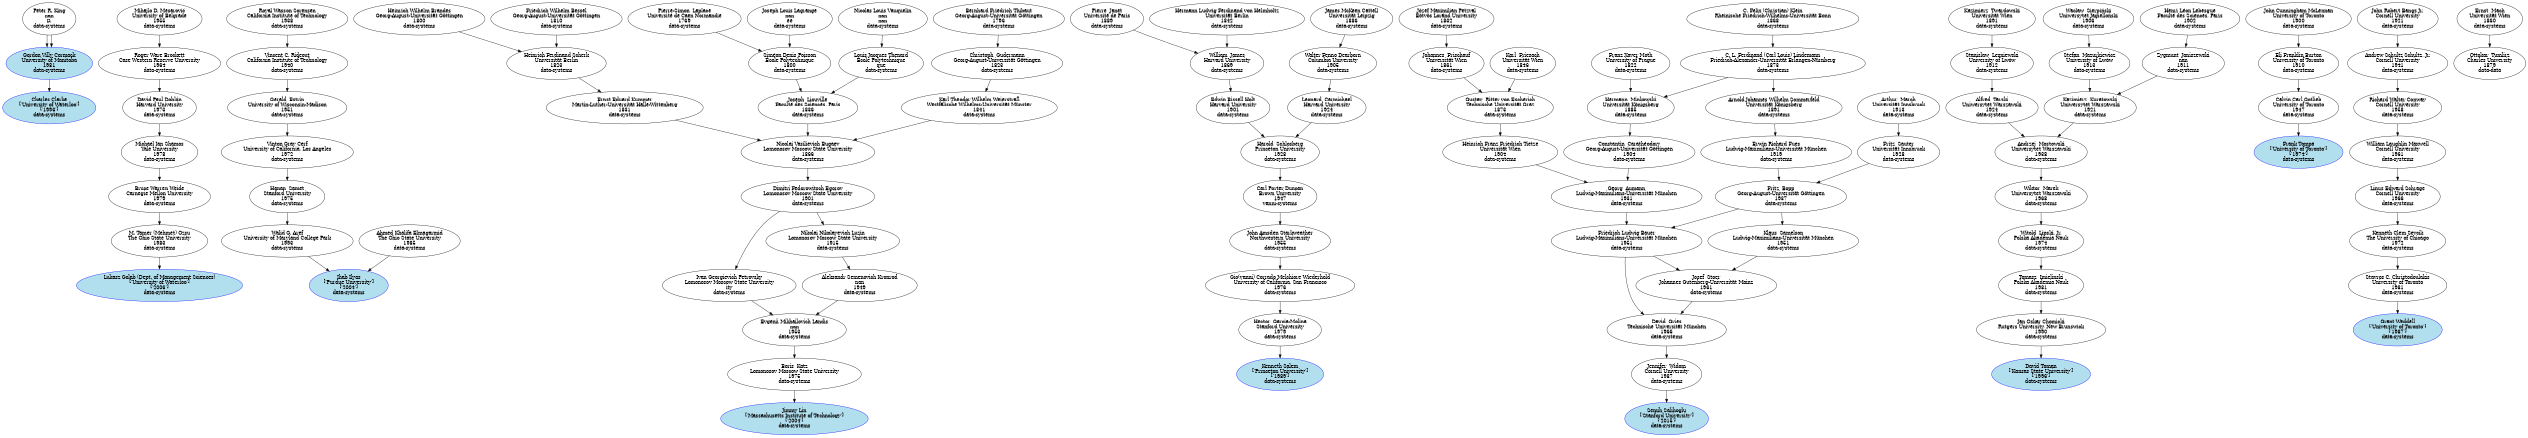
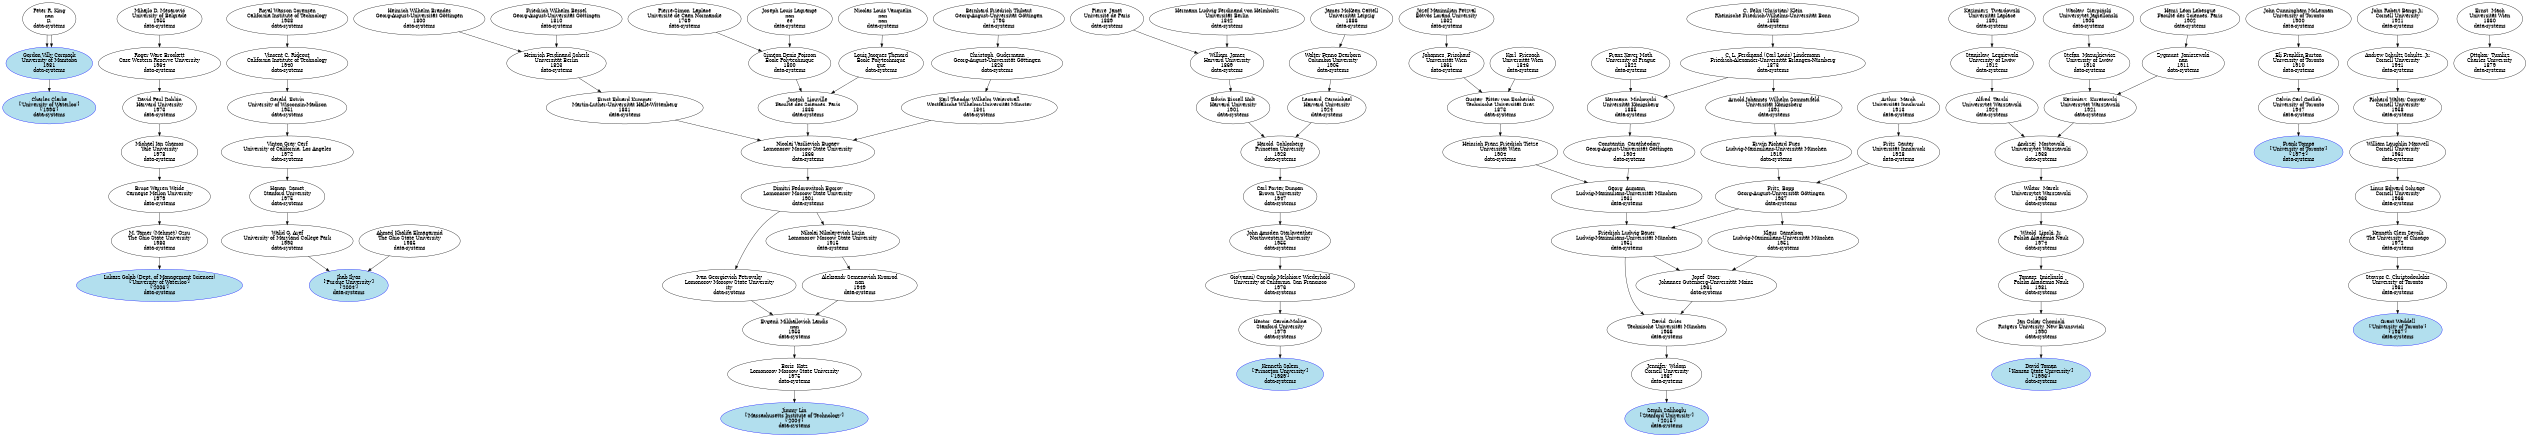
(1992, 19) -> (1992, 19)
(2490, 63) -> (2490, 63)
(1280, 197) -> (1280, 197)
